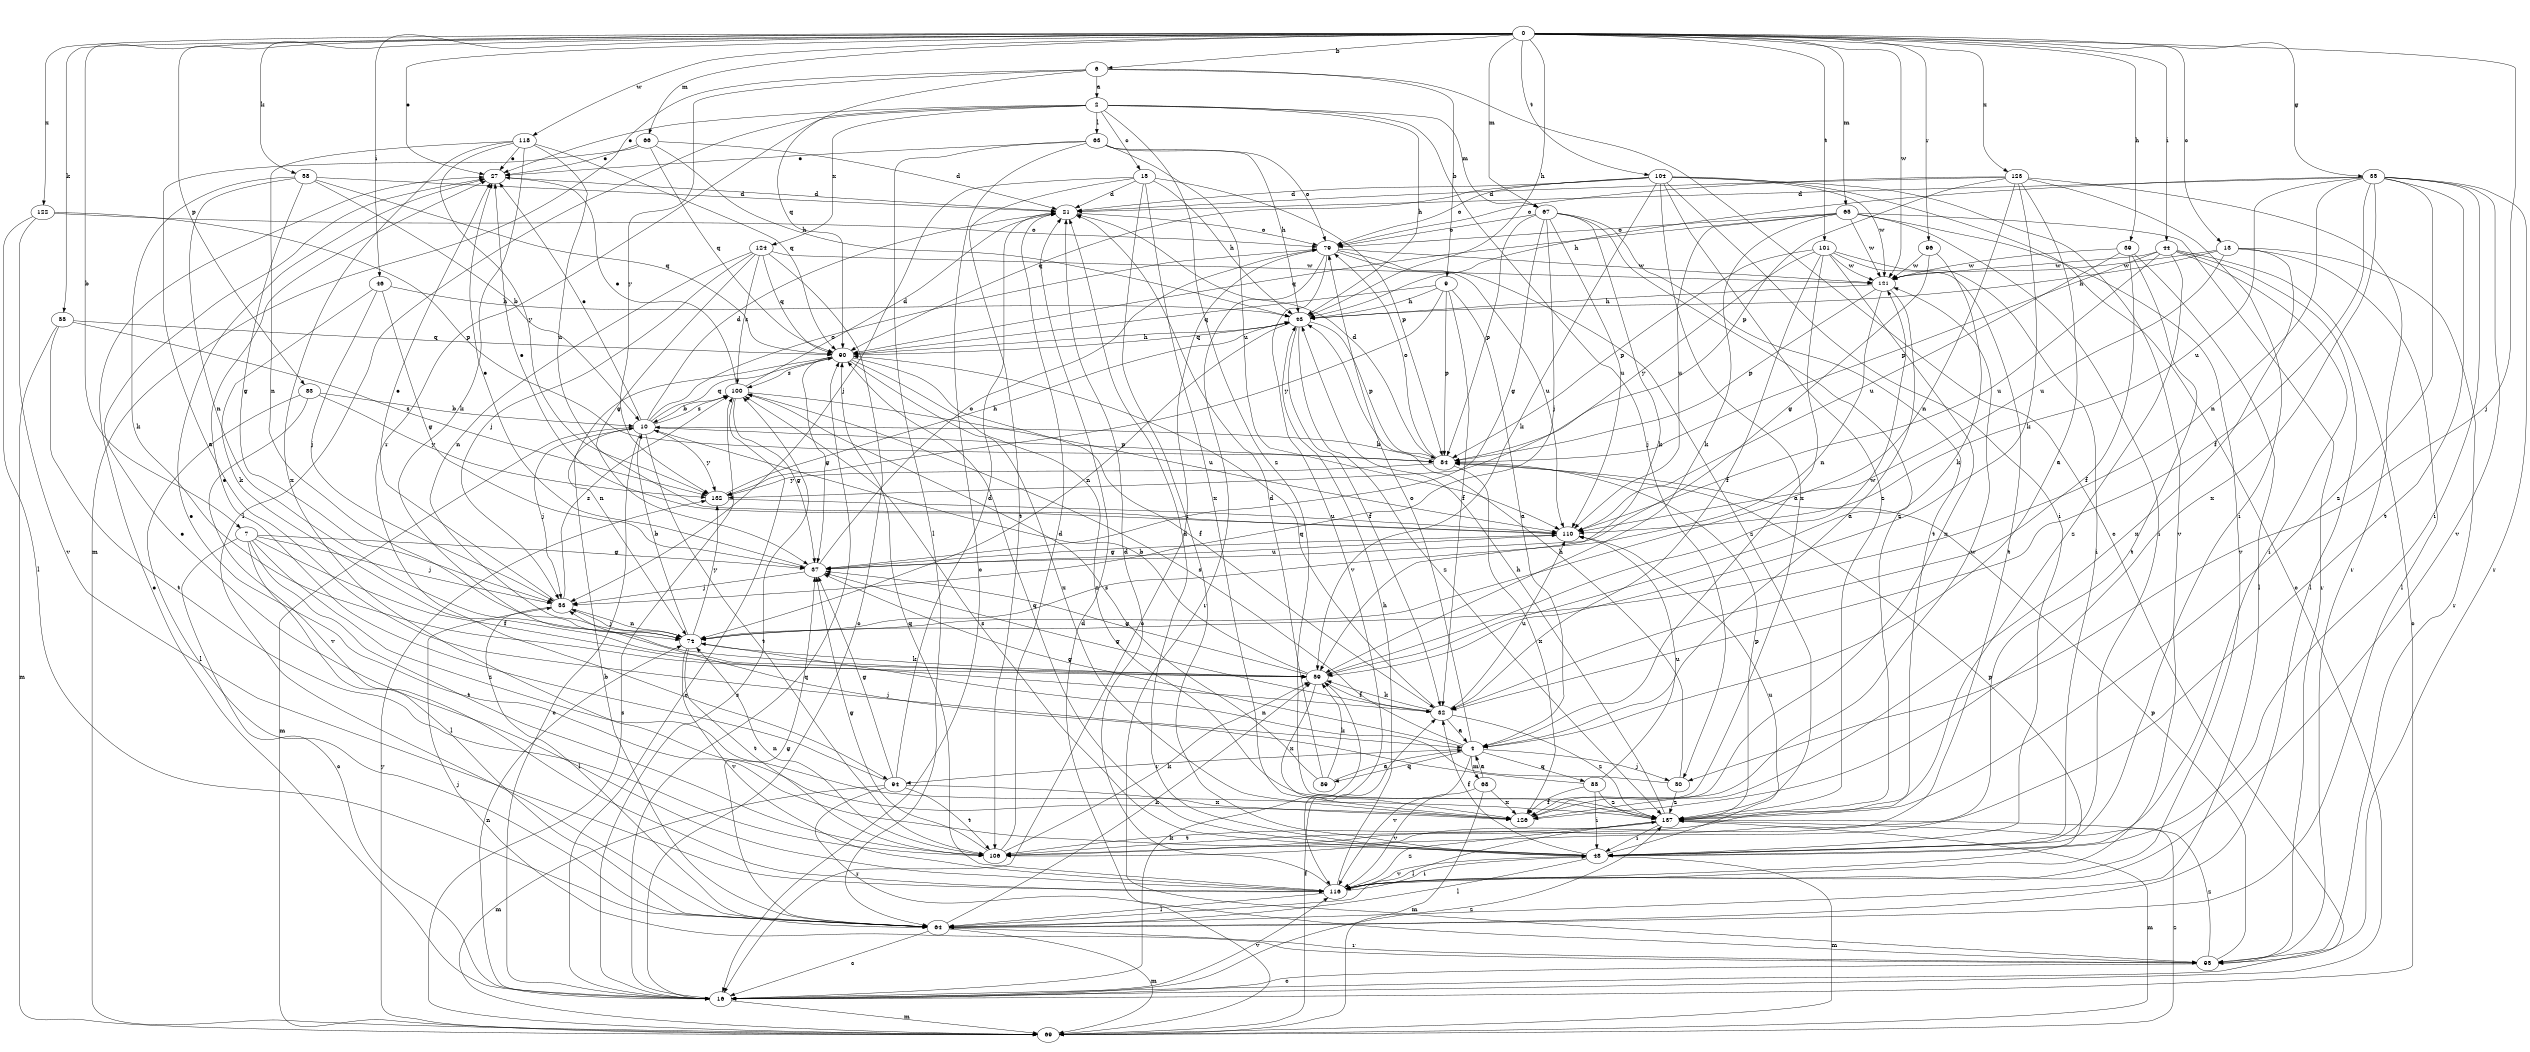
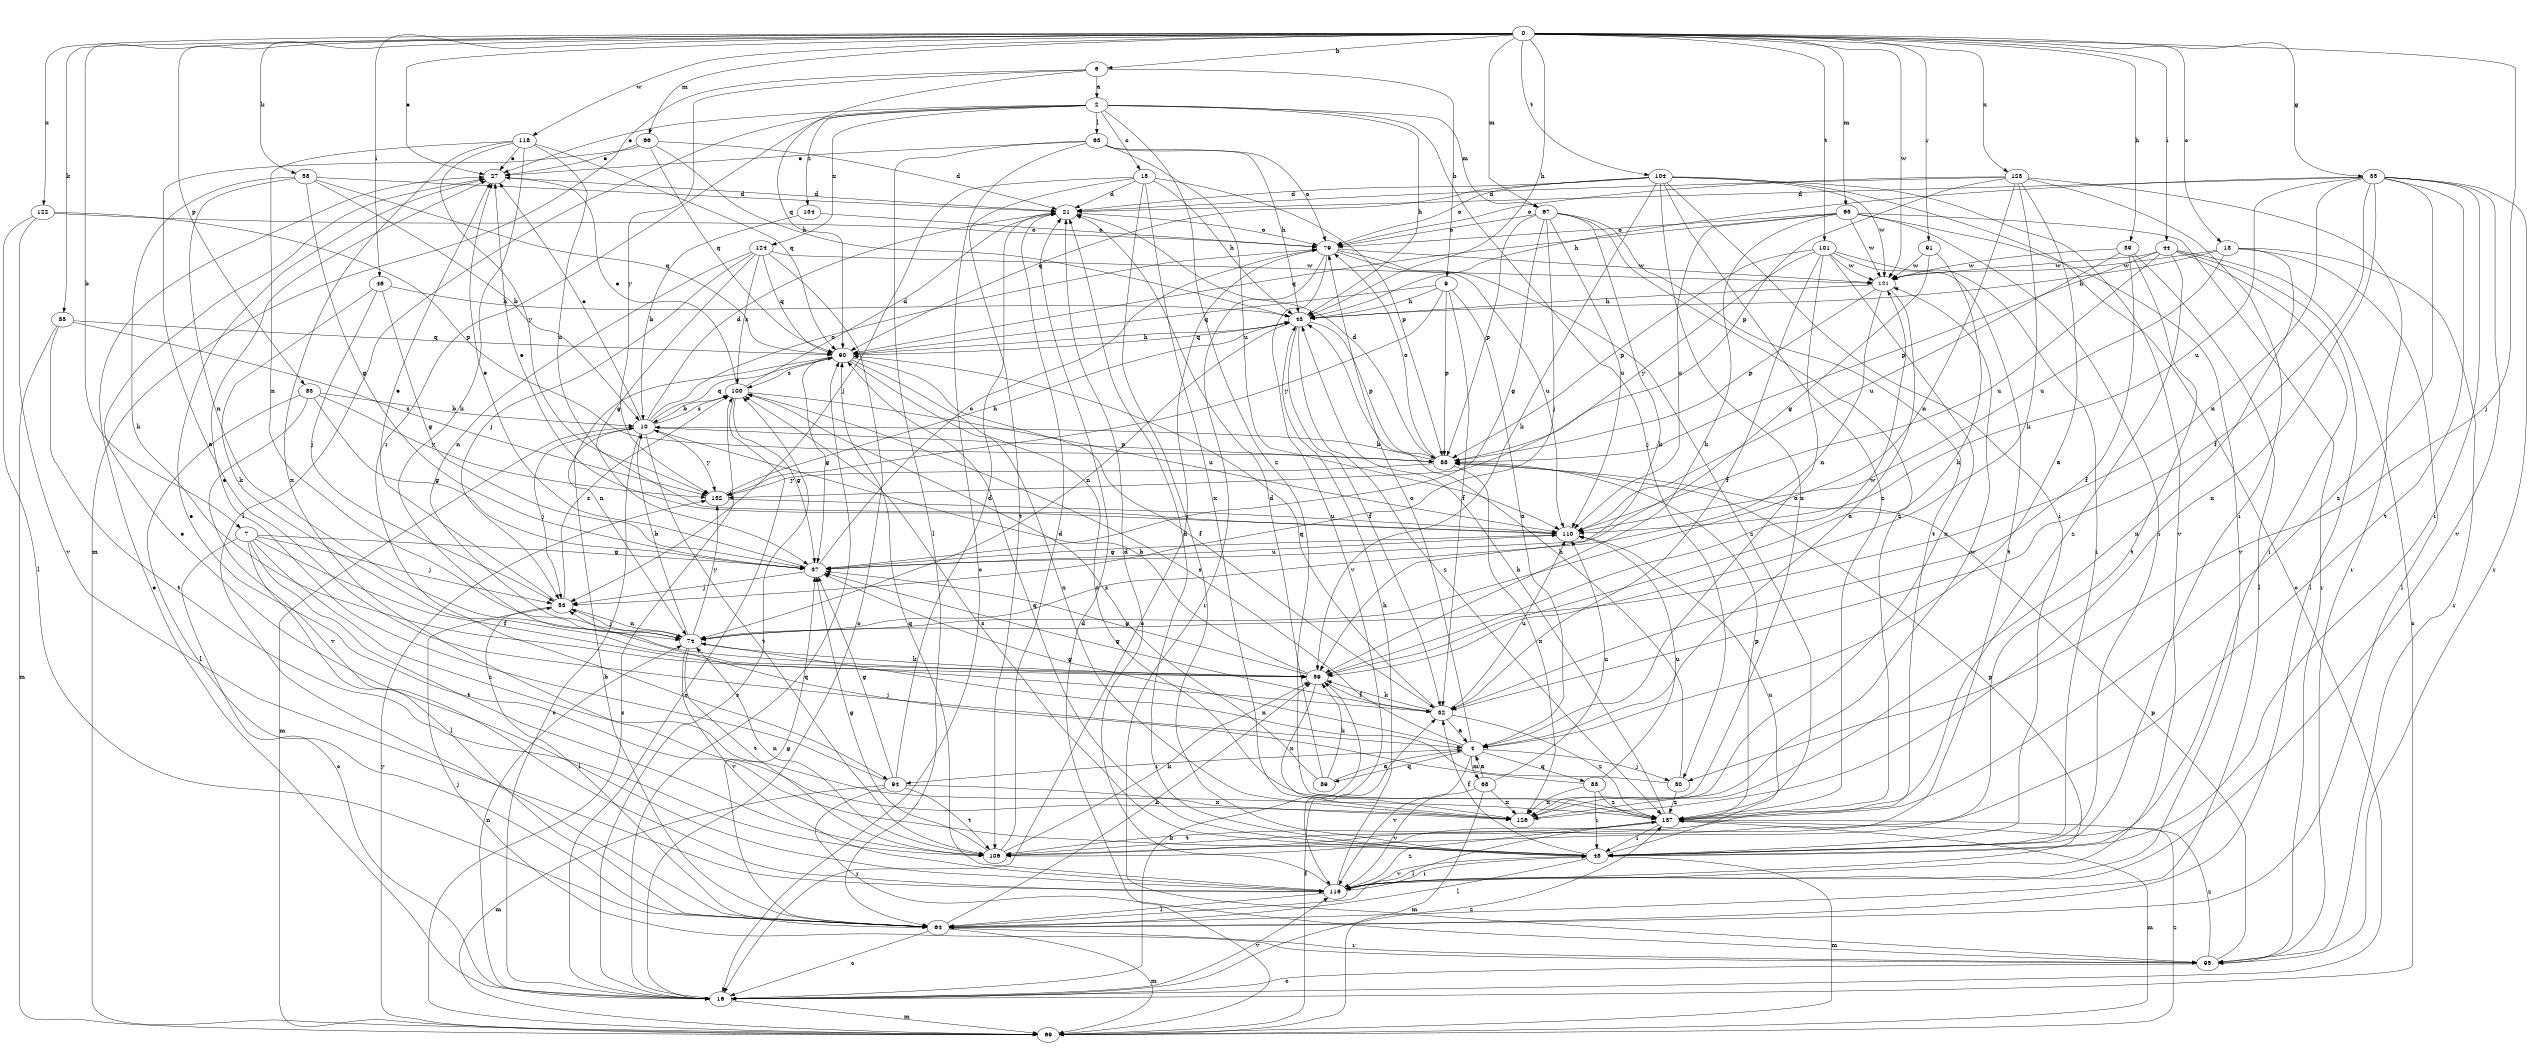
none -> (809, 212)
(1929, 248) -> (1929, 248)
(1444, 463) -> (1444, 463)
(263, 478) -> (447, 475)
none -> (533, 534)
none -> (1599, 685)
(1548, 802) -> (1548, 802)
(2344, 929) -> none
